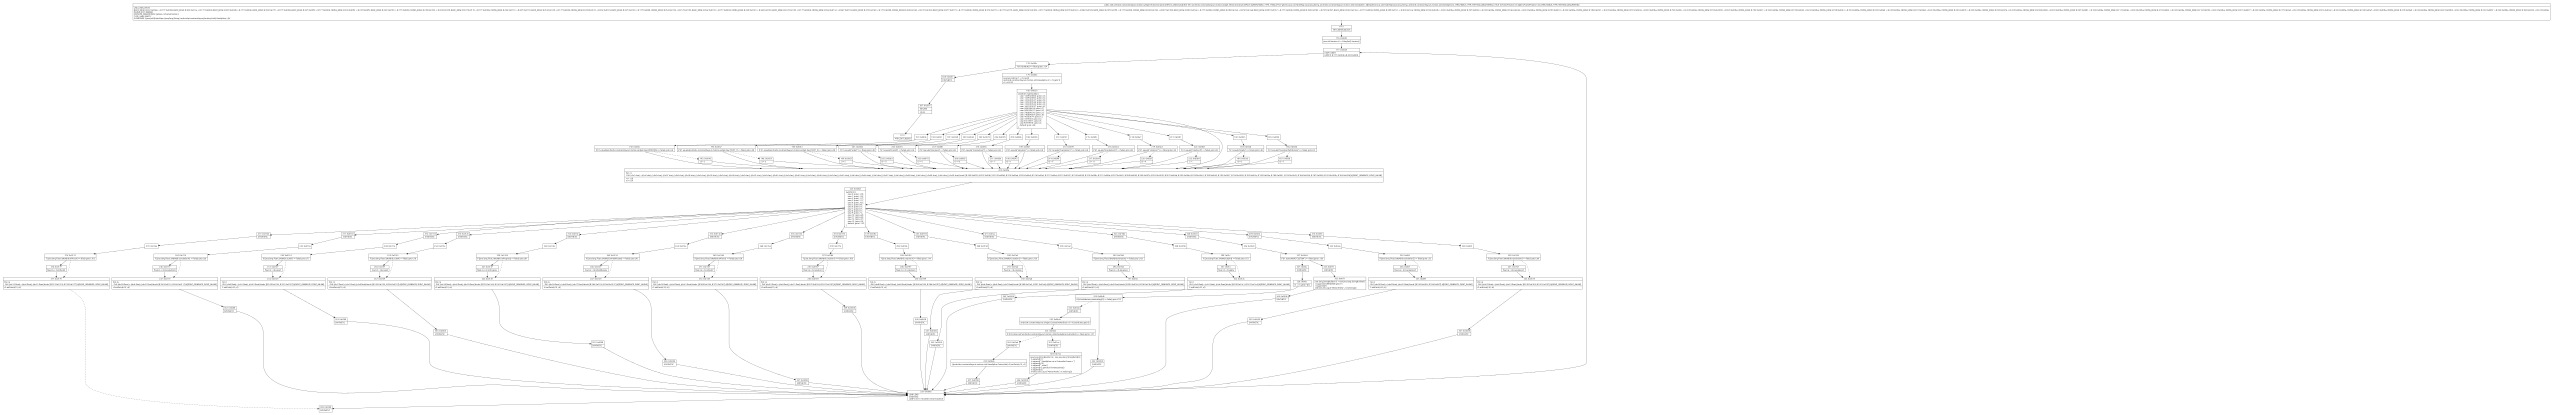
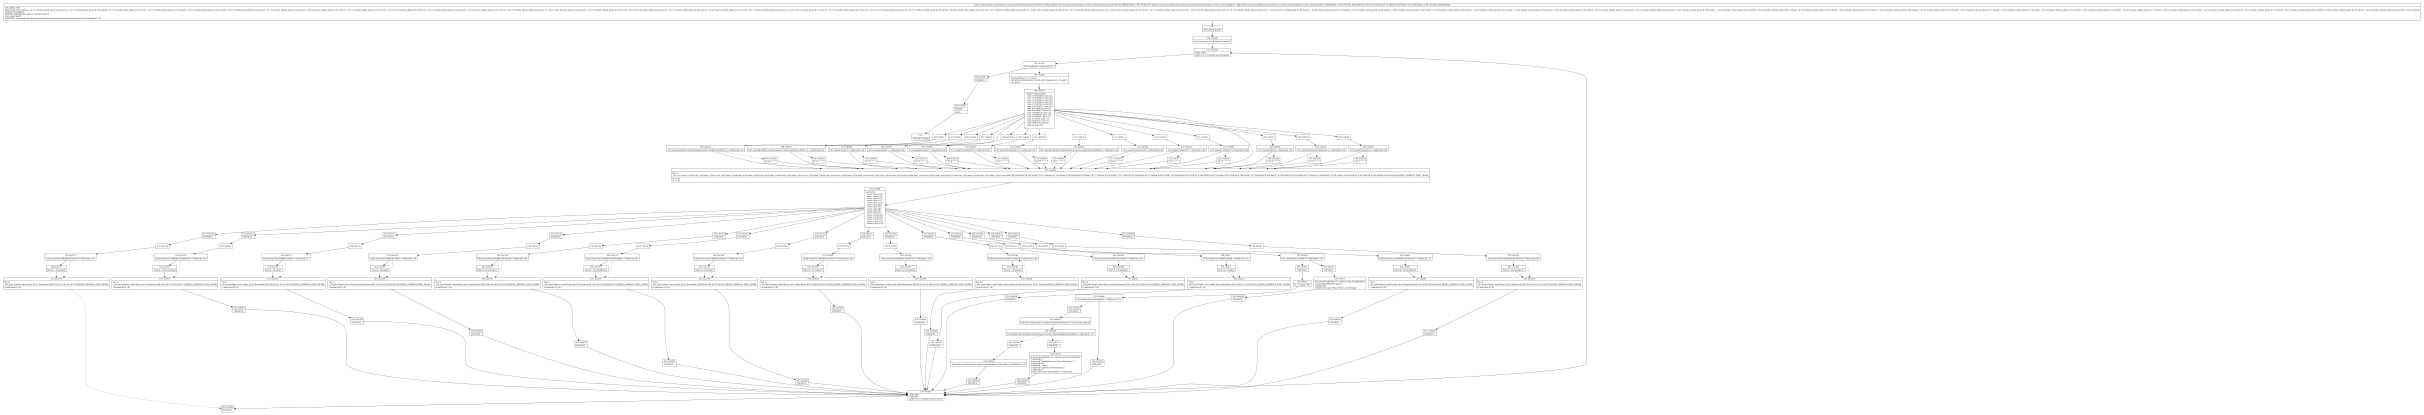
(972, 122) -> (995, 140)
(1025, 267) -> (1026, 268)
